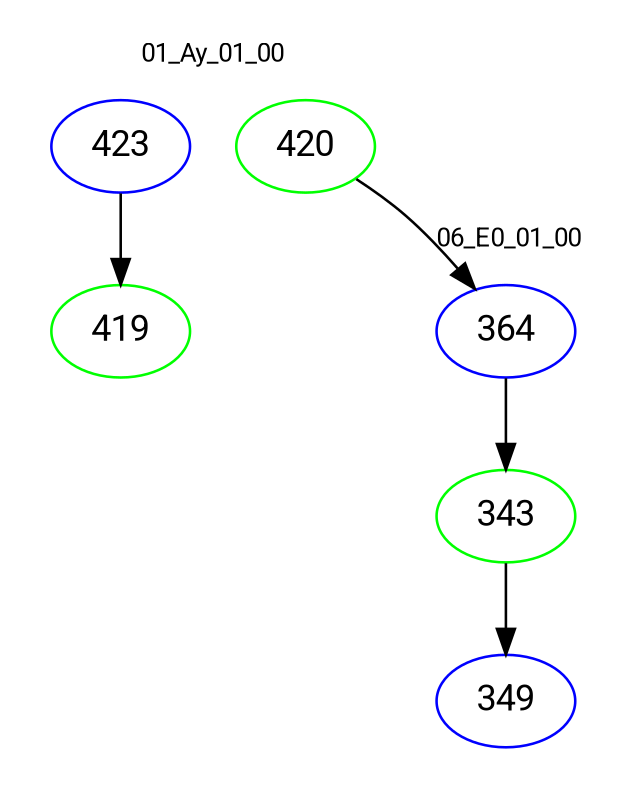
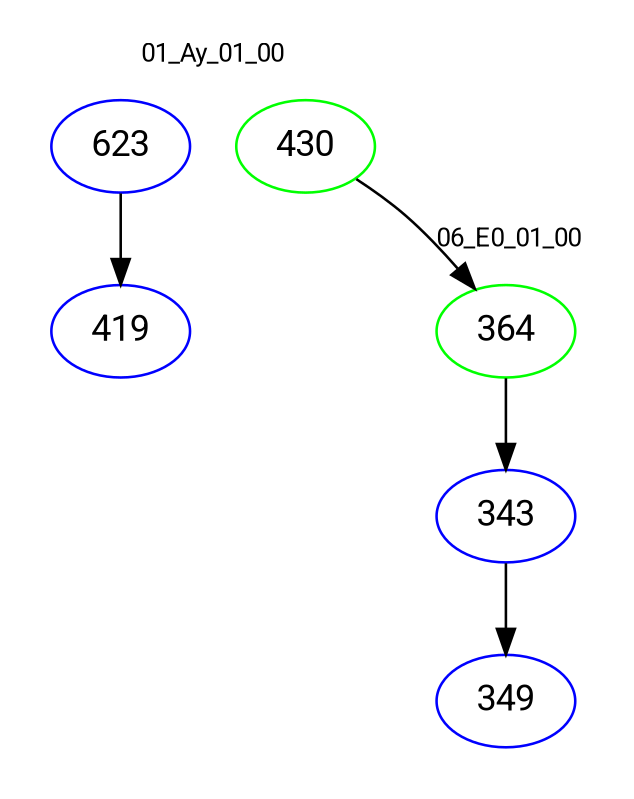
(121, 146) -> (121, 146)
(306, 146) -> (306, 146)
(121, 331) -> (121, 331)
(506, 331) -> (506, 331)
(506, 516) -> (506, 516)
